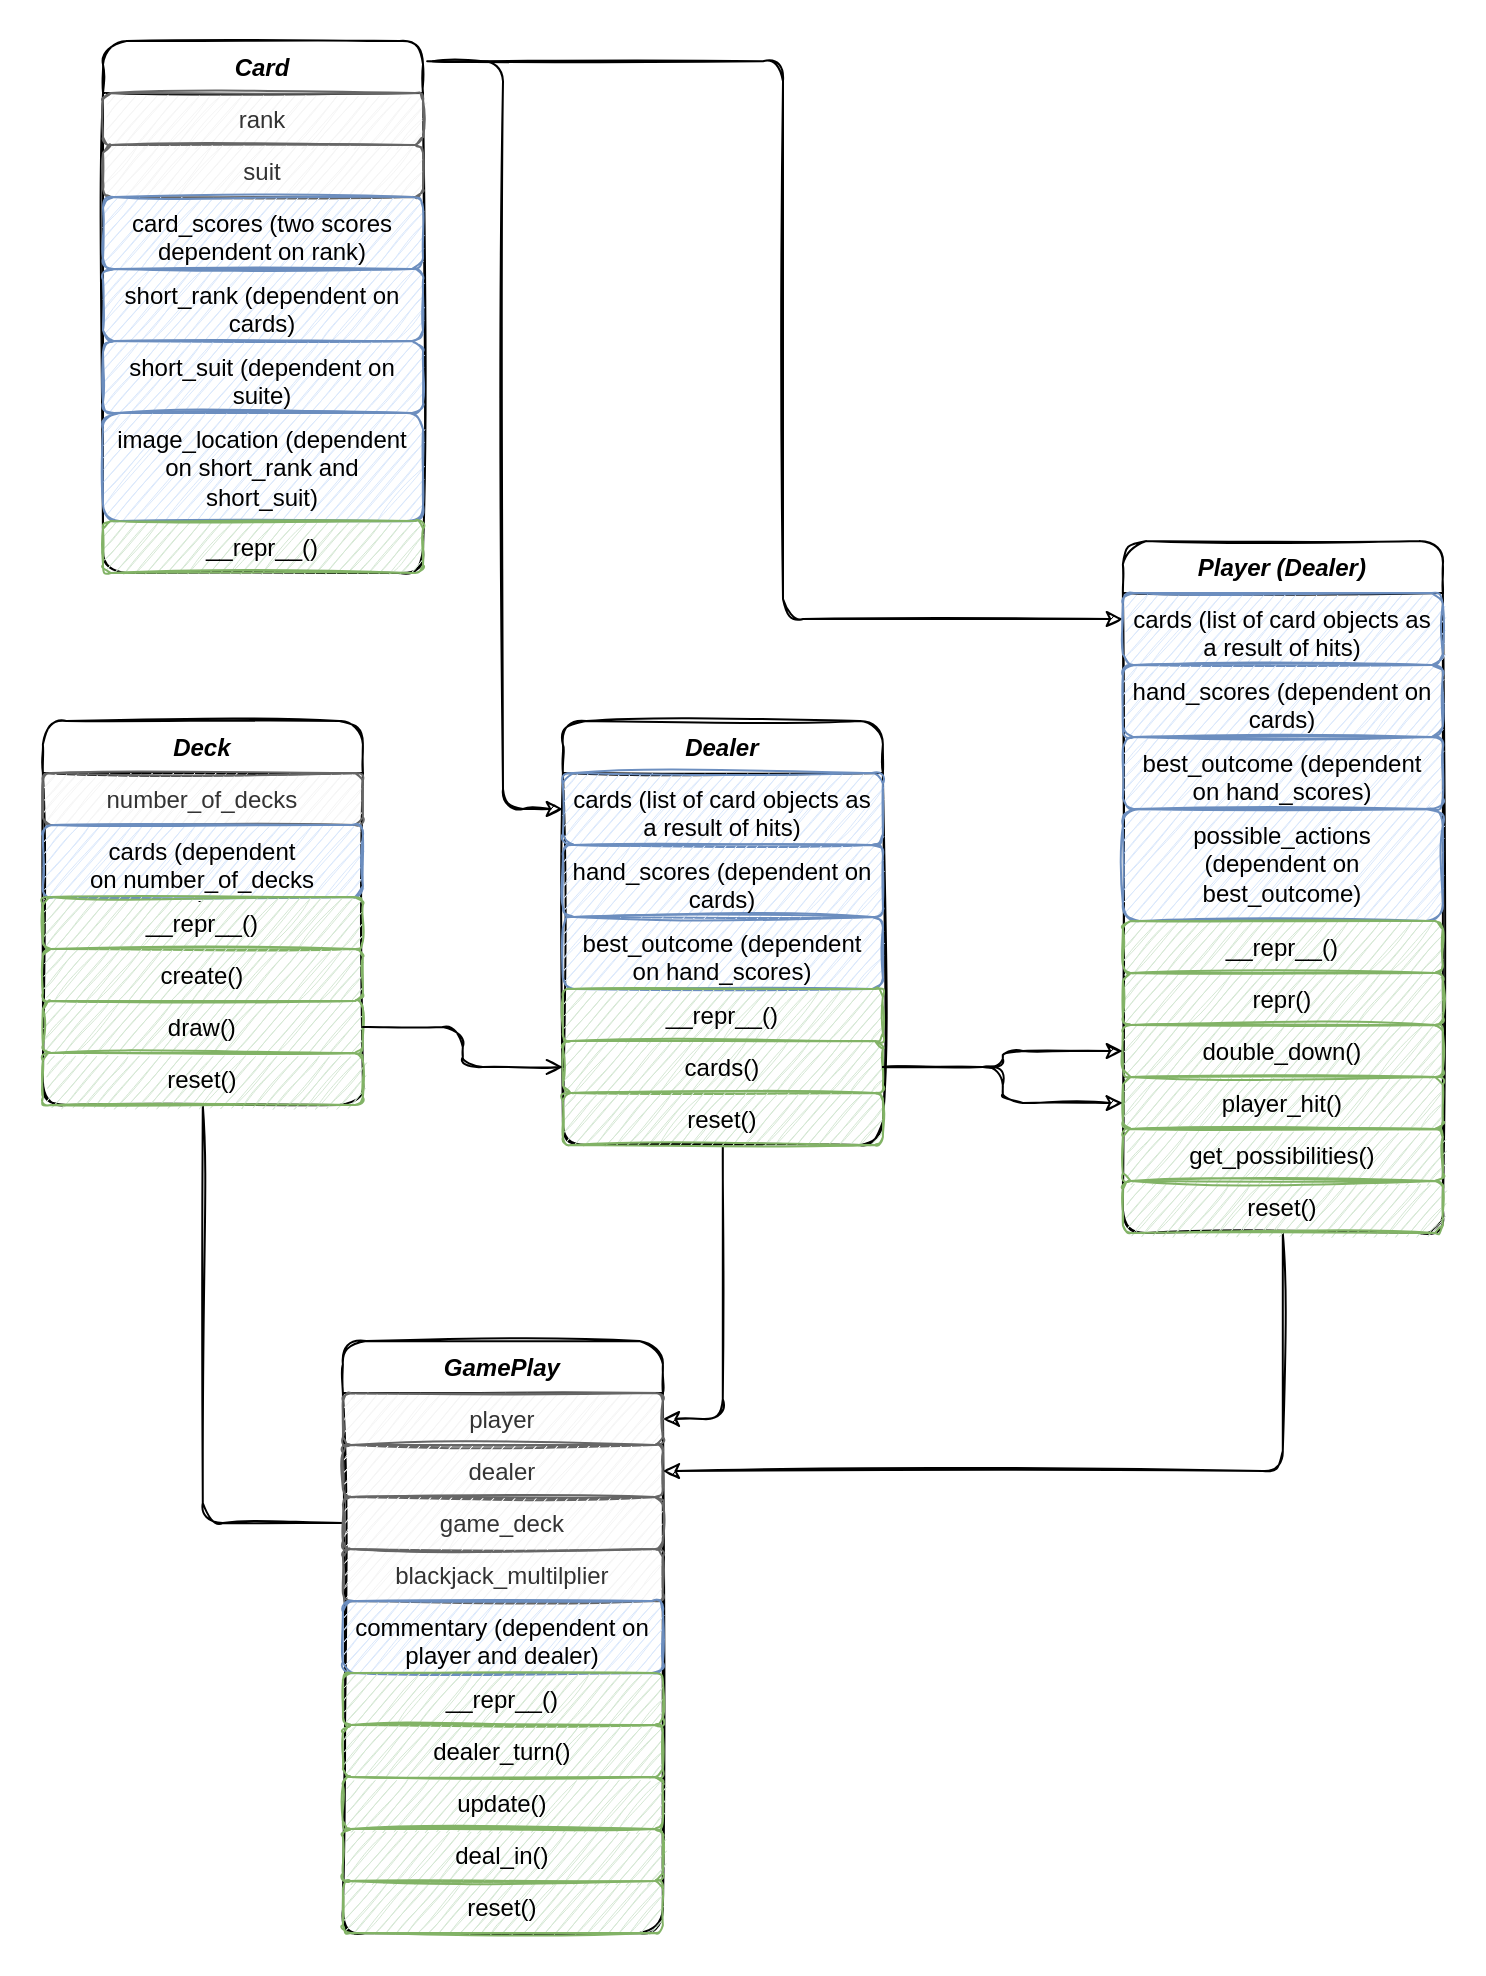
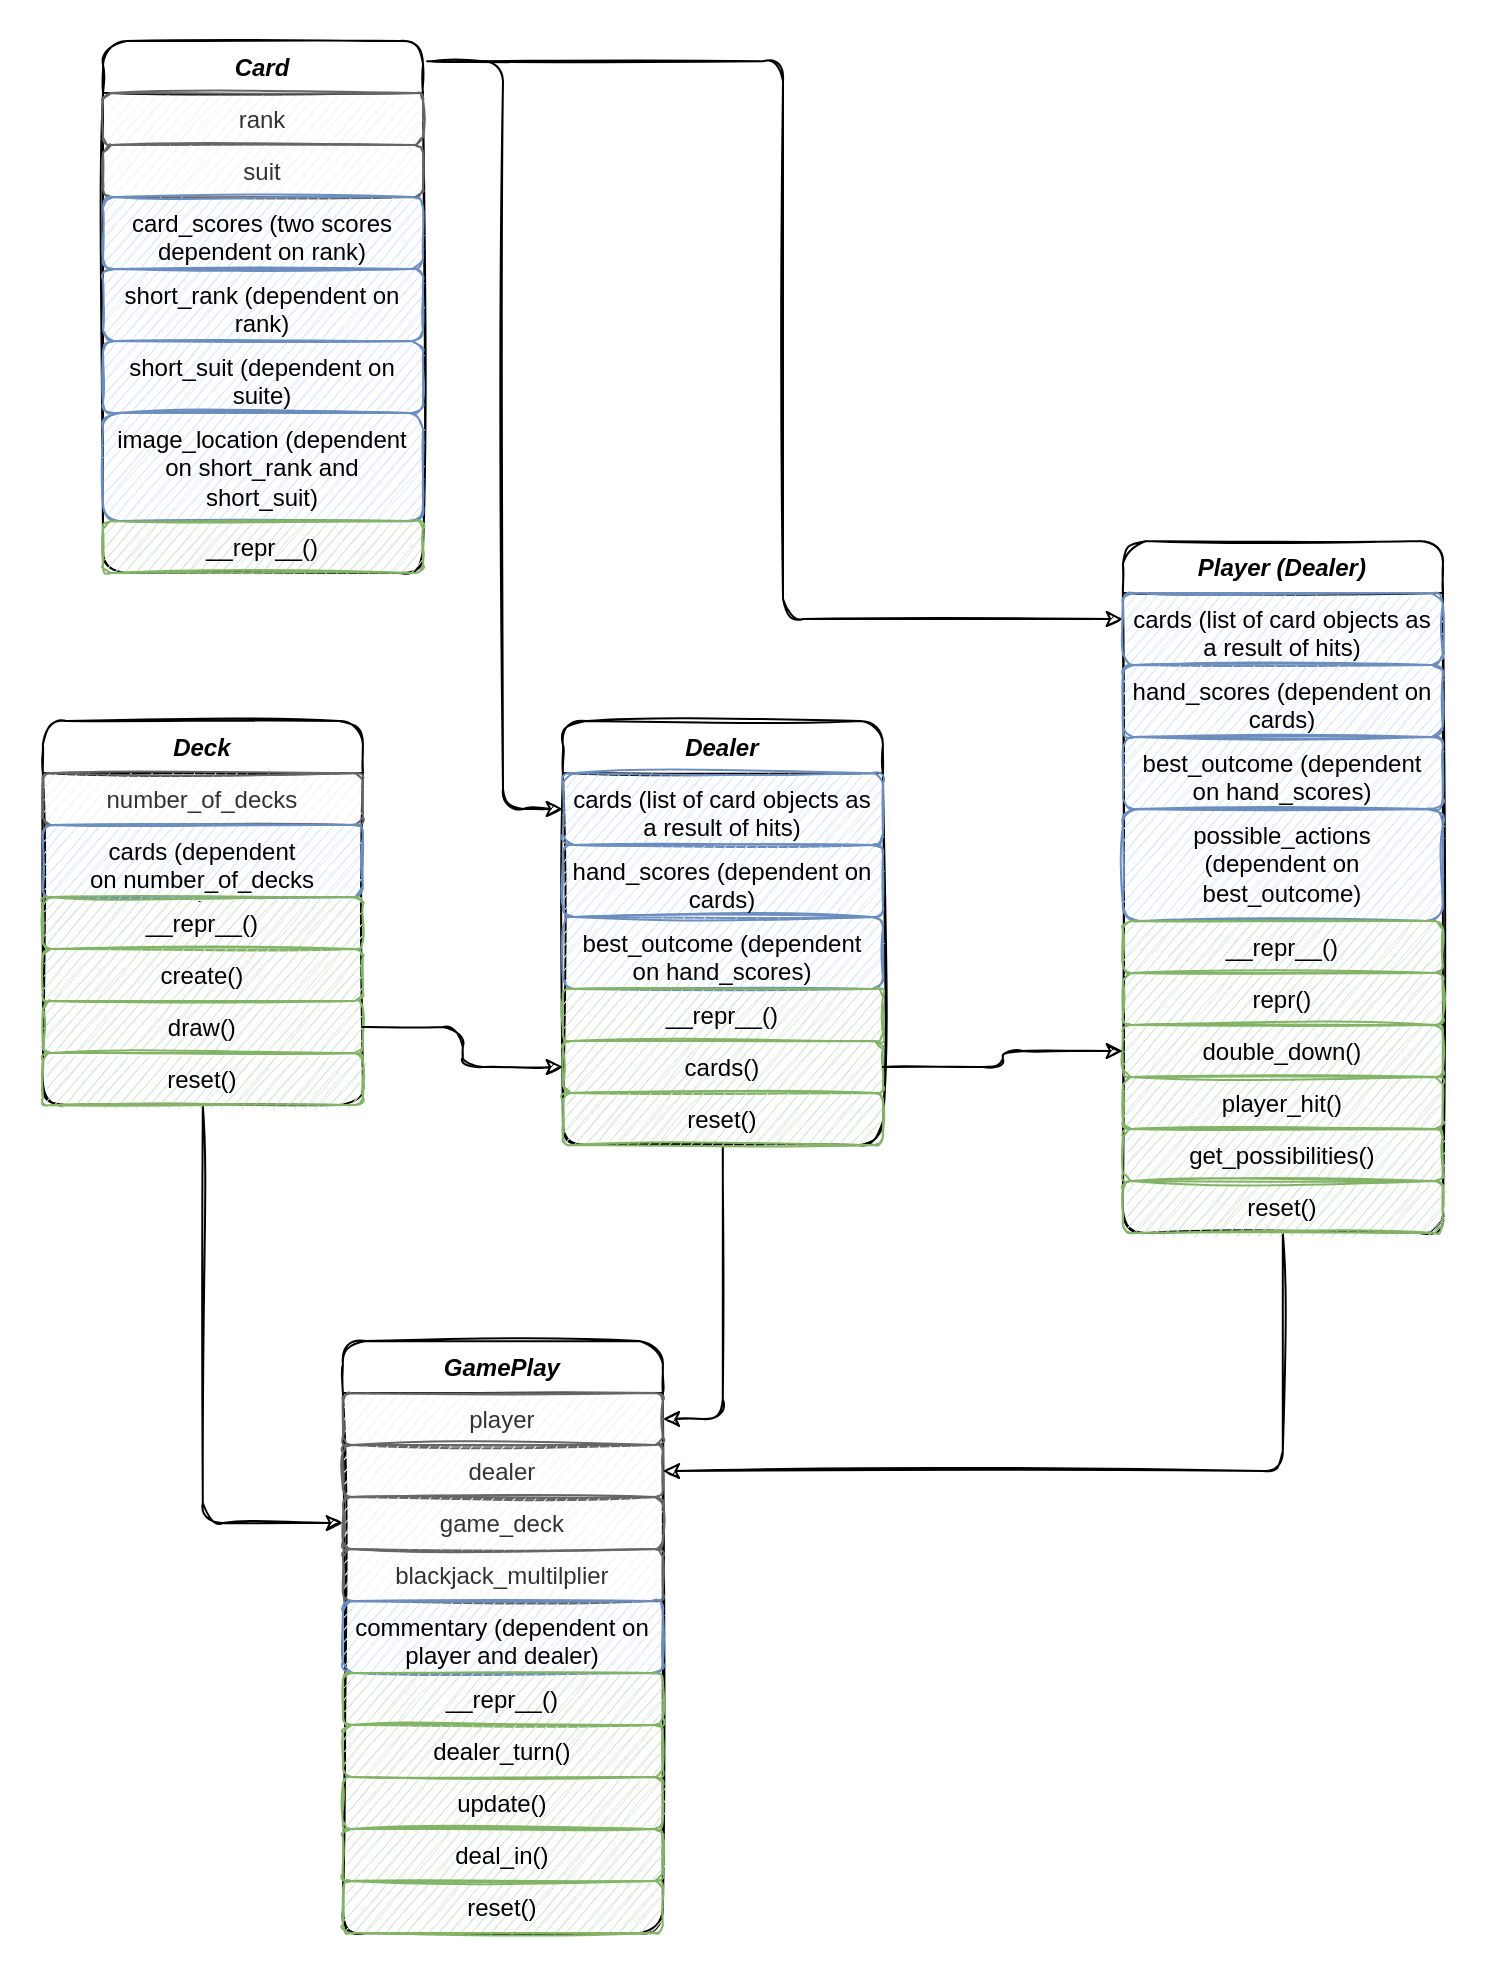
(263, 312) -> (263, 312)
(552, 1067) -> (548, 1067)
(1045, 1103) -> none
(333, 1523) -> (328, 1523)
